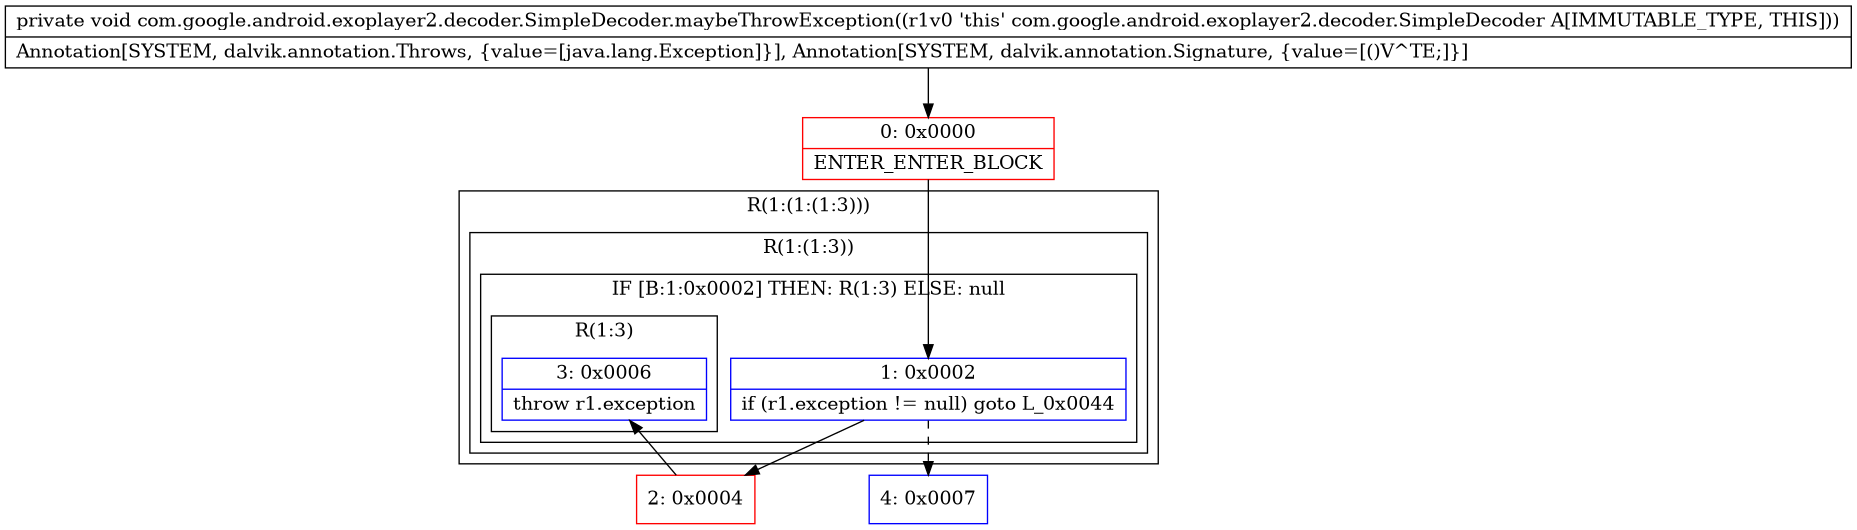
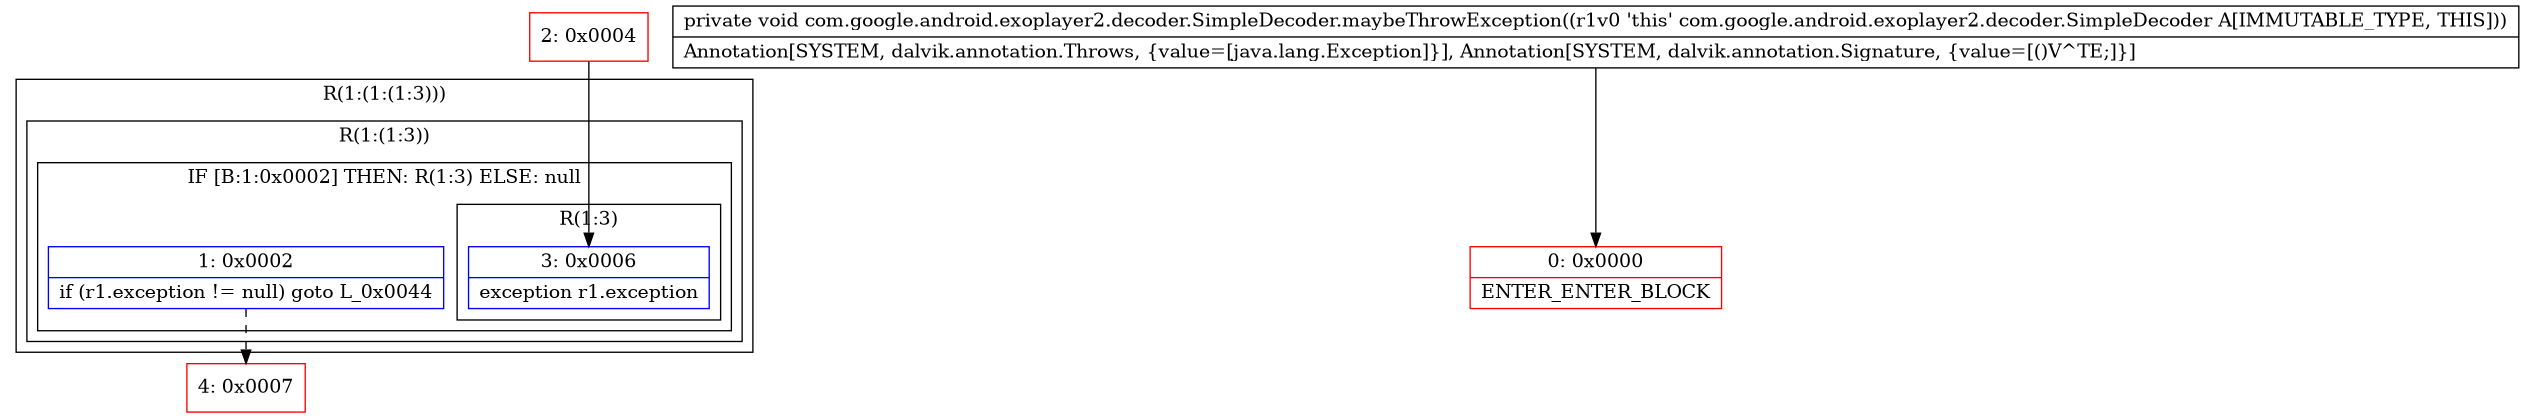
(928, 262) -> none
(604, 404) -> (589, 292)
(835, 434) -> none
(928, 499) -> (246, 388)
